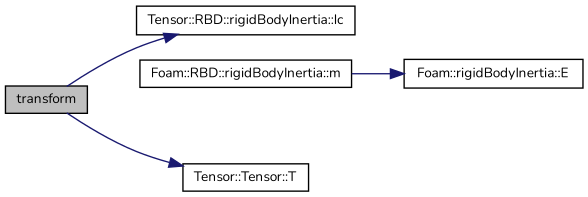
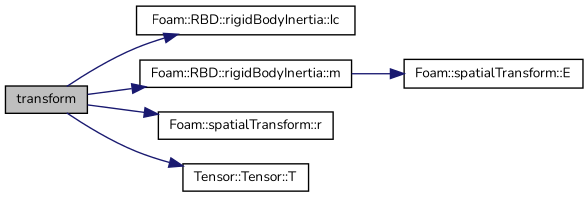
(246, 20) -> (246, 20)
(494, 74) -> (494, 74)
none -> (110, 92)
none -> (246, 126)
